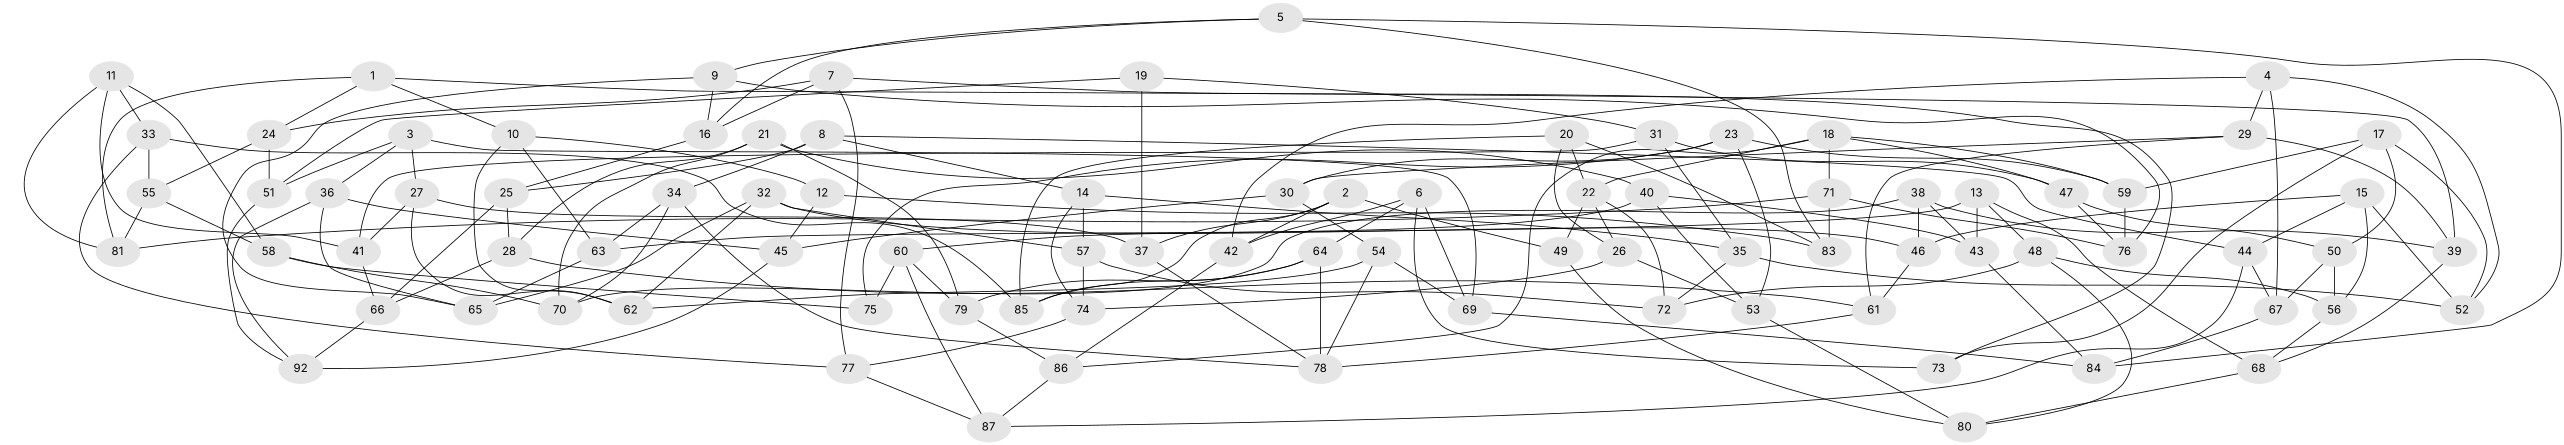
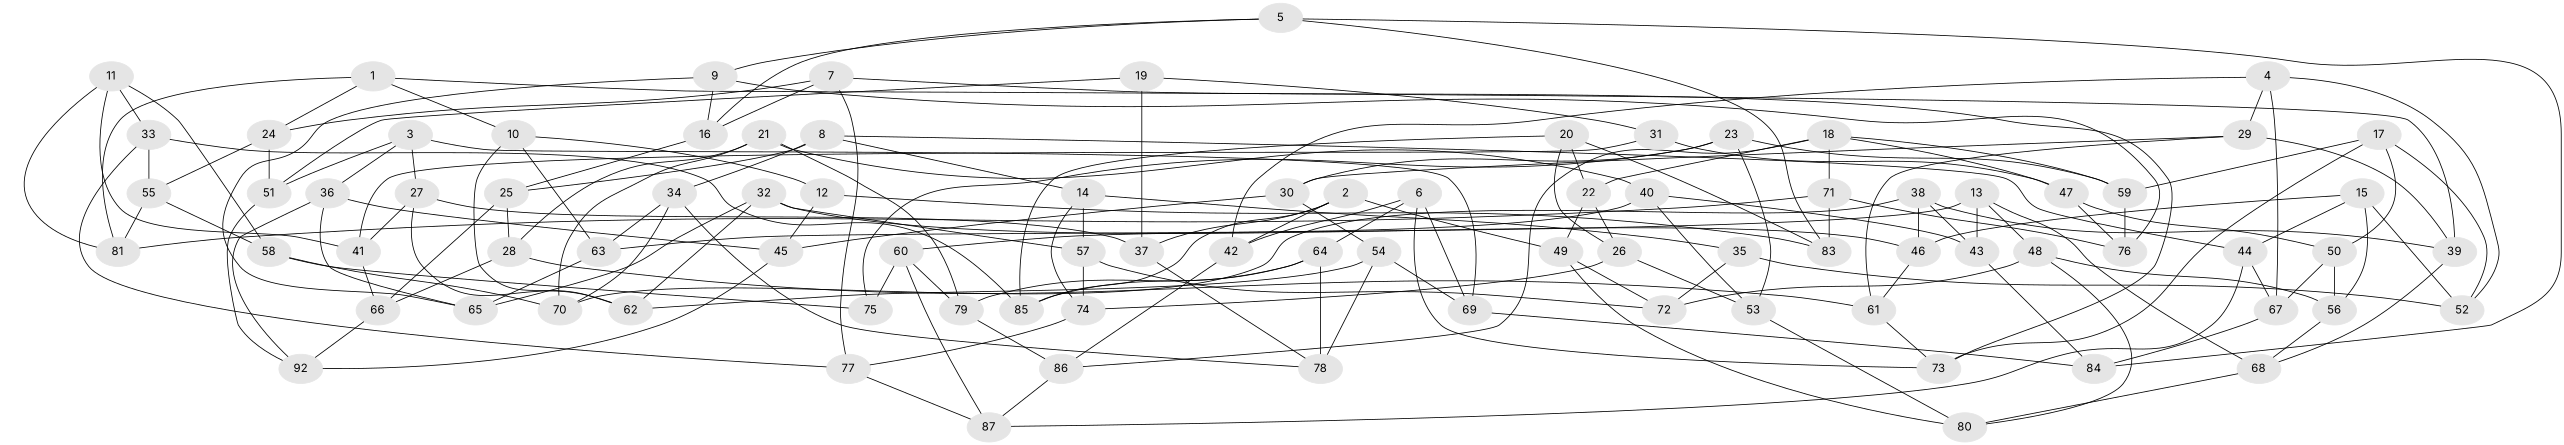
(1686, 178) -> none
(1653, 245) -> (1609, 279)
(1598, 345) -> (1906, 340)
